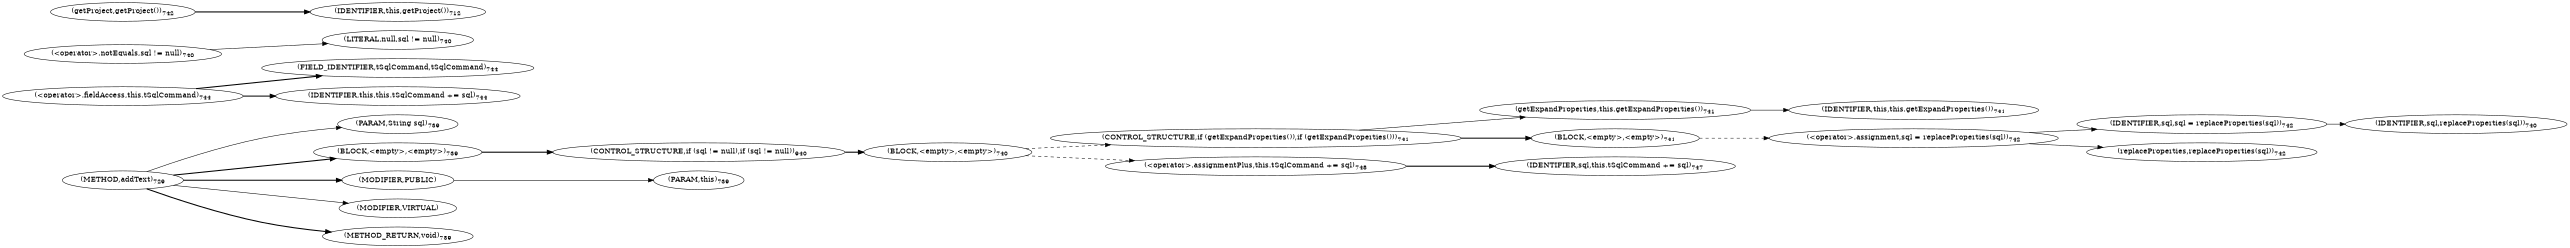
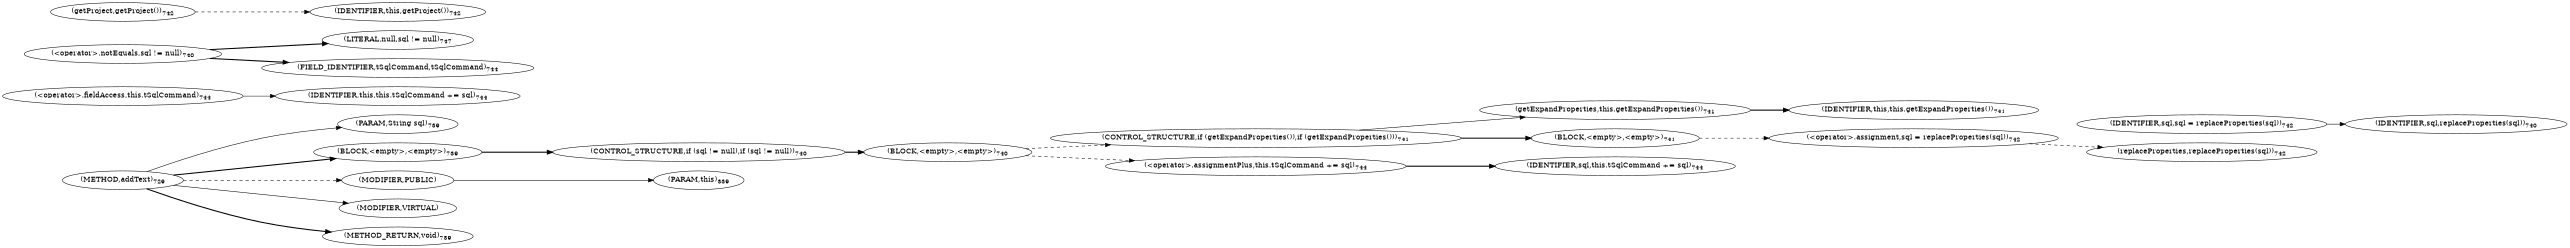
(455, 11) -> (455, 11)
(250, 12) -> (250, 12)
(446, 39) -> (446, 39)
(266, 47) -> (266, 47)
(256, 82) -> (247, 60)
(257, 96) -> (257, 96)
(1767, 110) -> (1767, 110)
(2060, 131) -> none
(2064, 145) -> (2064, 145)
(801, 151) -> (801, 151)
(1361, 165) -> (1361, 165)
(1697, 165) -> (1697, 165)
(723, 179) -> (723, 179)
(260, 180) -> (260, 180)
